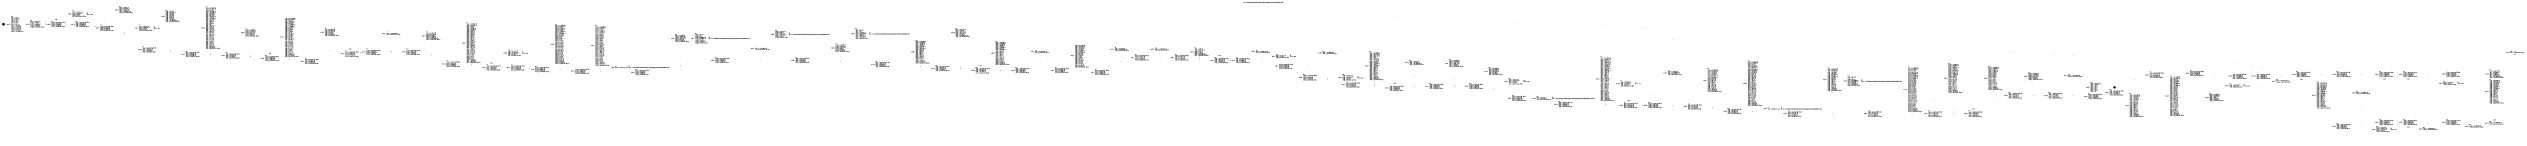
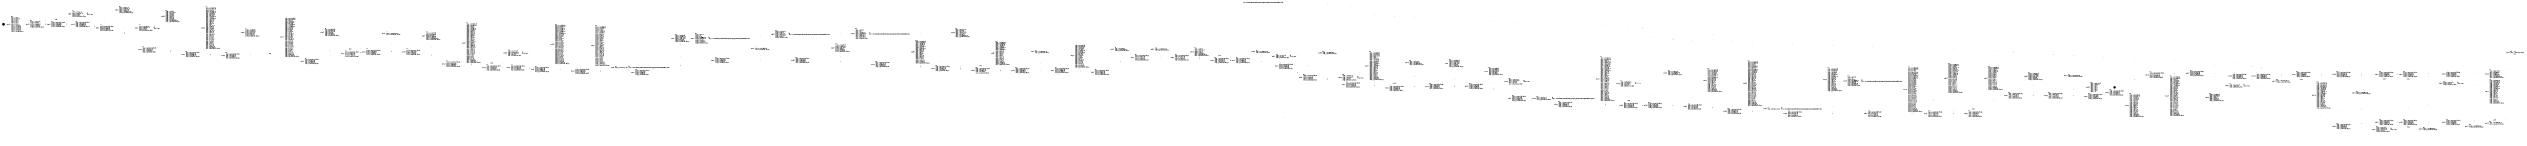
(270, 59) -> none
